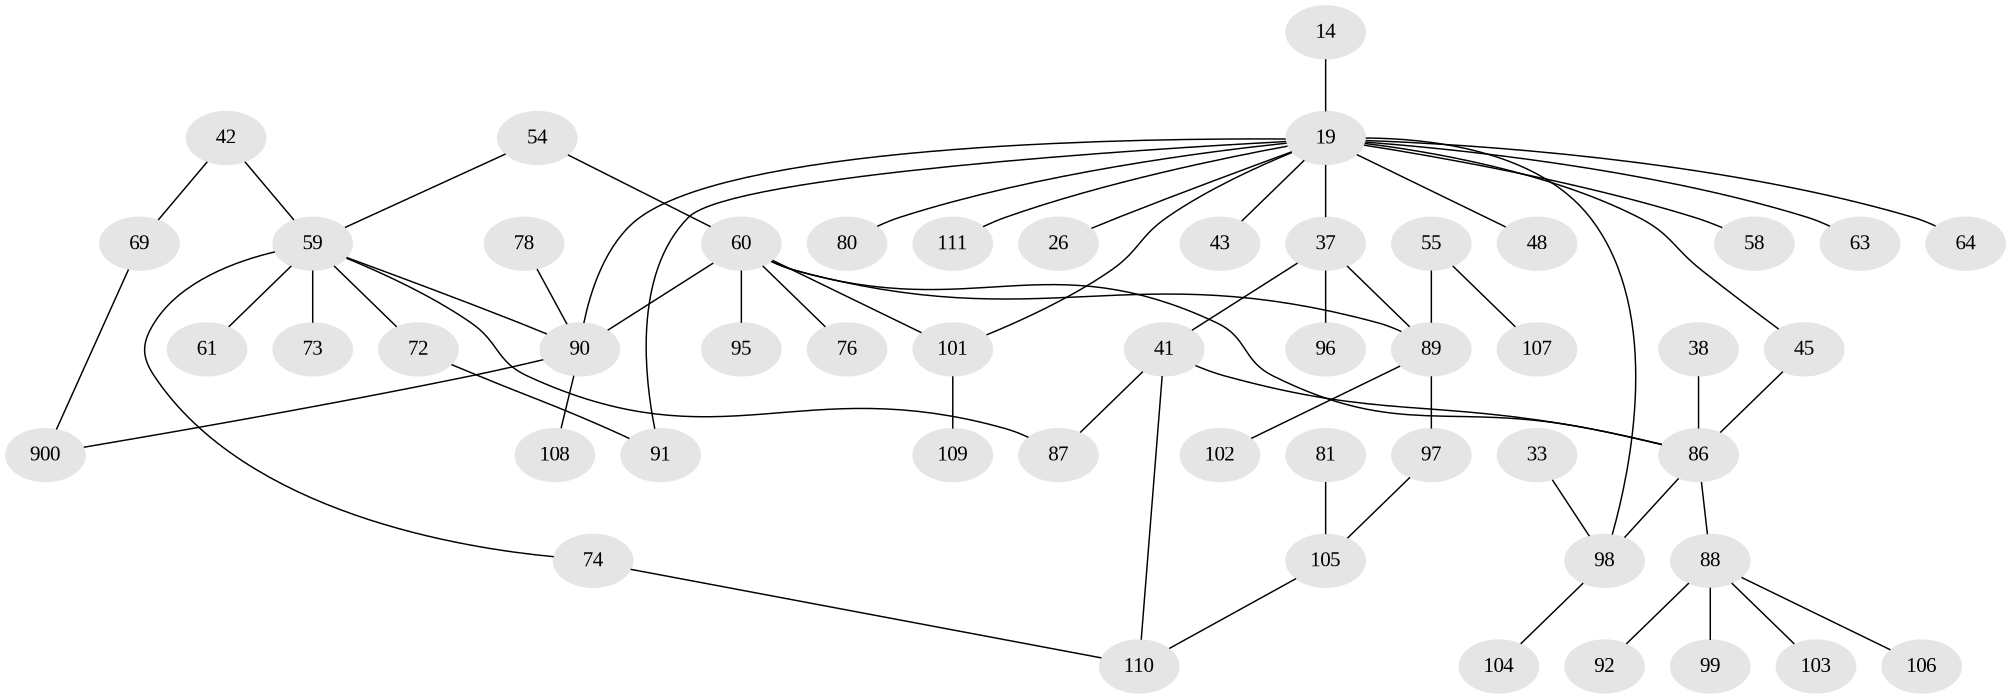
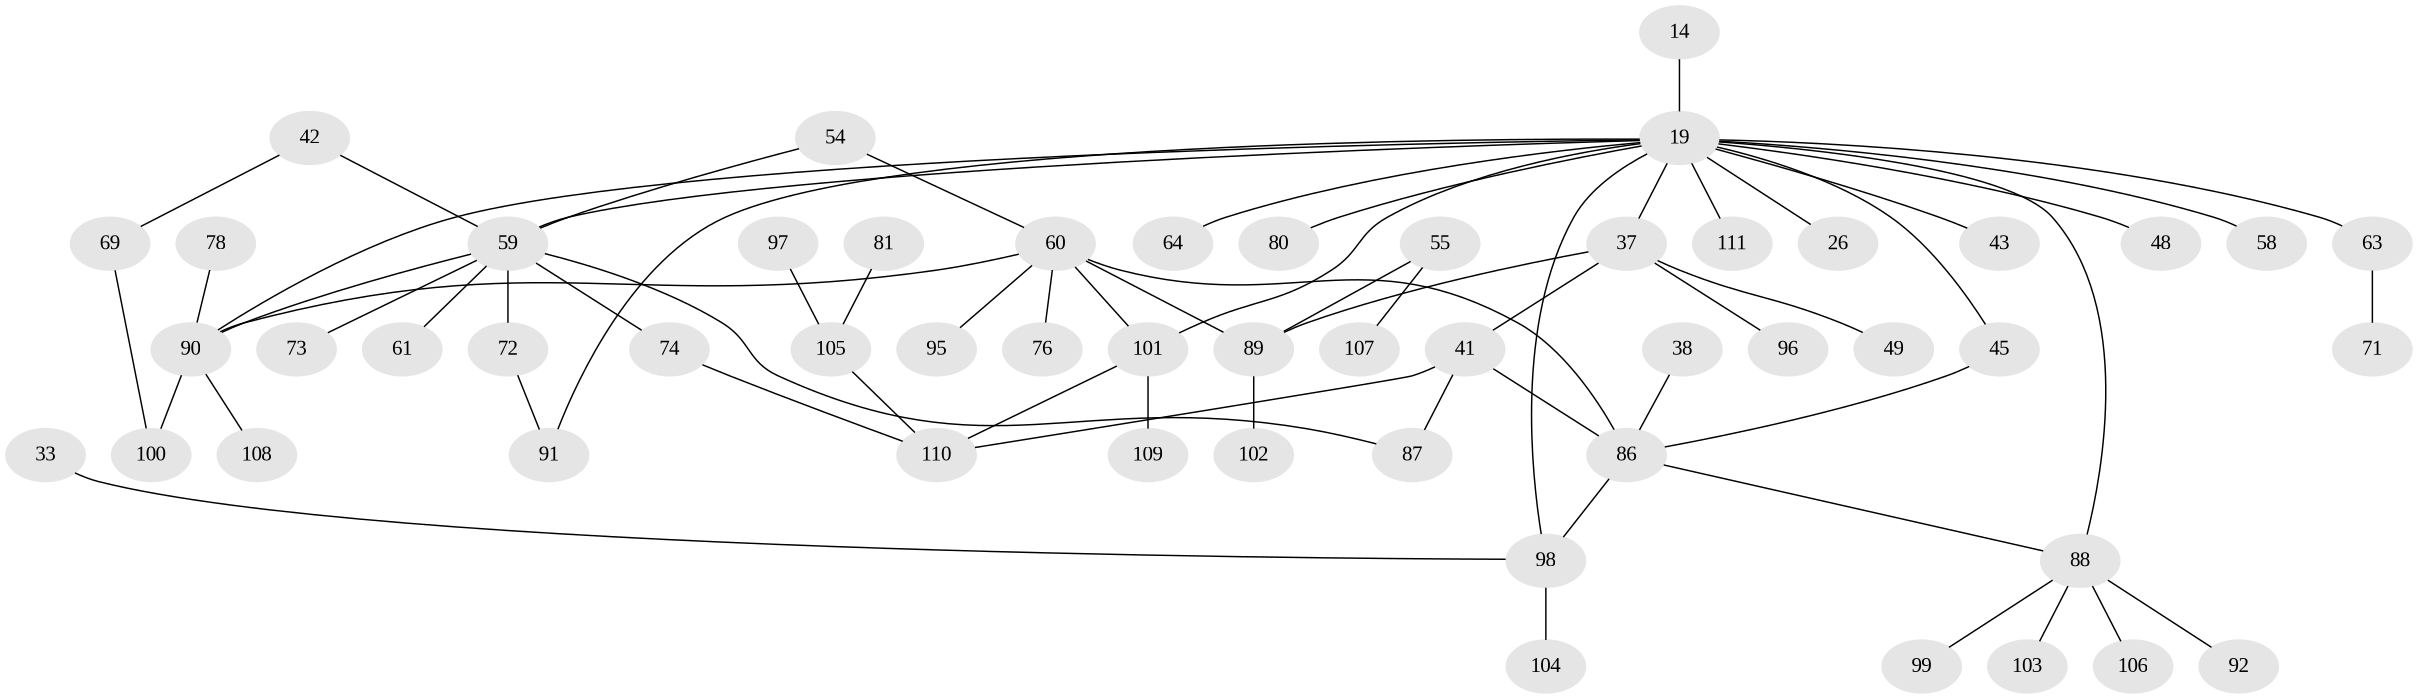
none -> (1087, 164)
none -> (2046, 213)
none -> (1894, 349)
none -> (2372, 349)
(1431, 400) -> none
none -> (1042, 402)
(46, 455) -> (151, 455)
